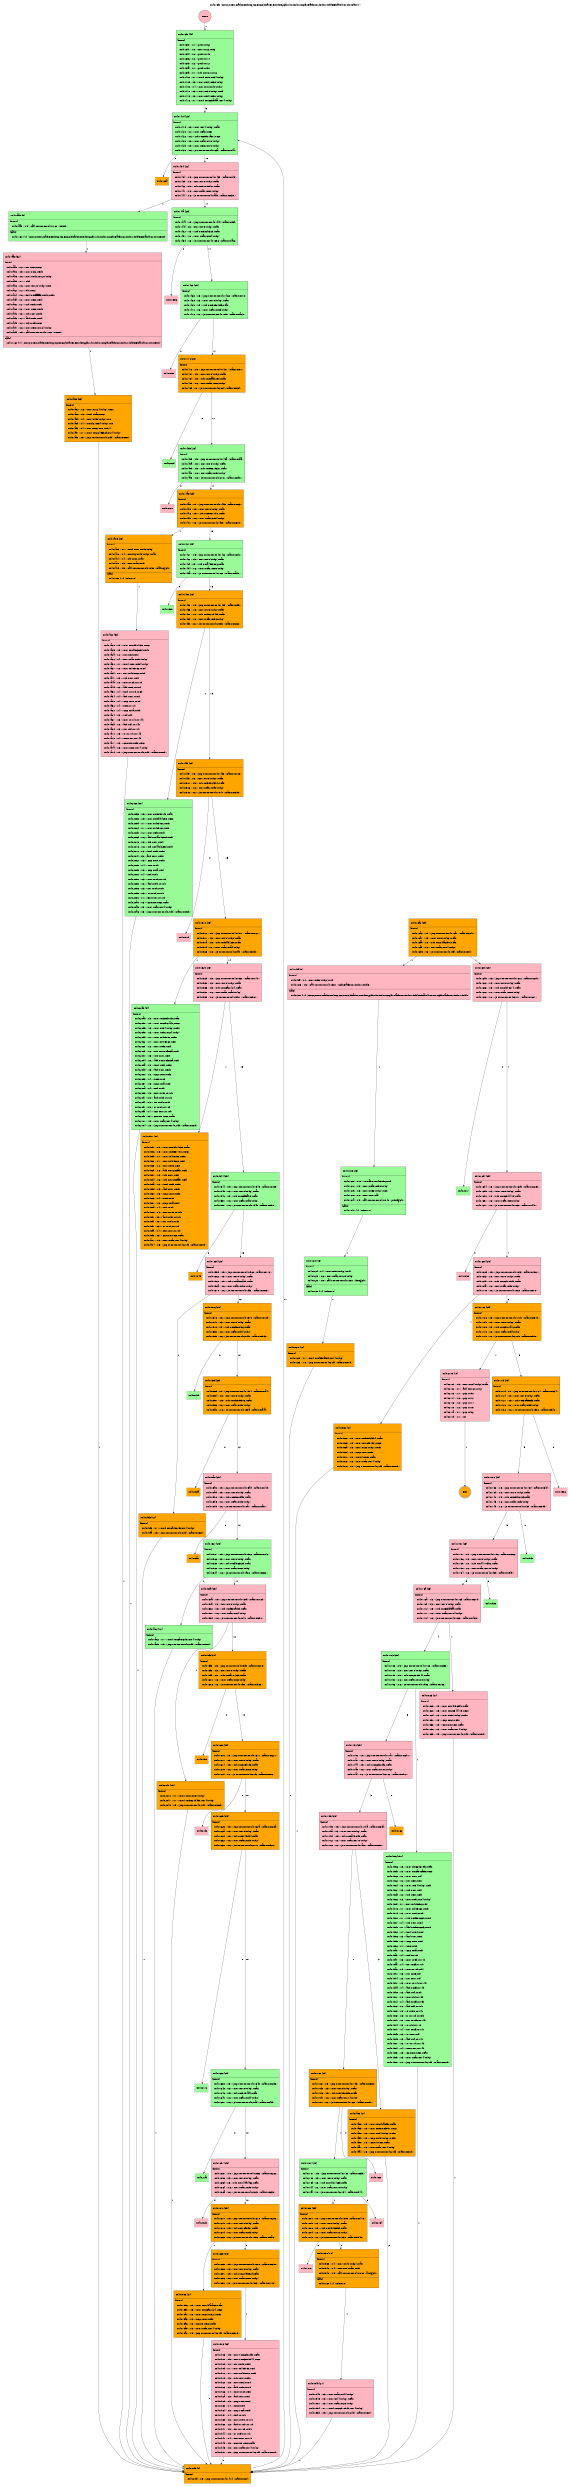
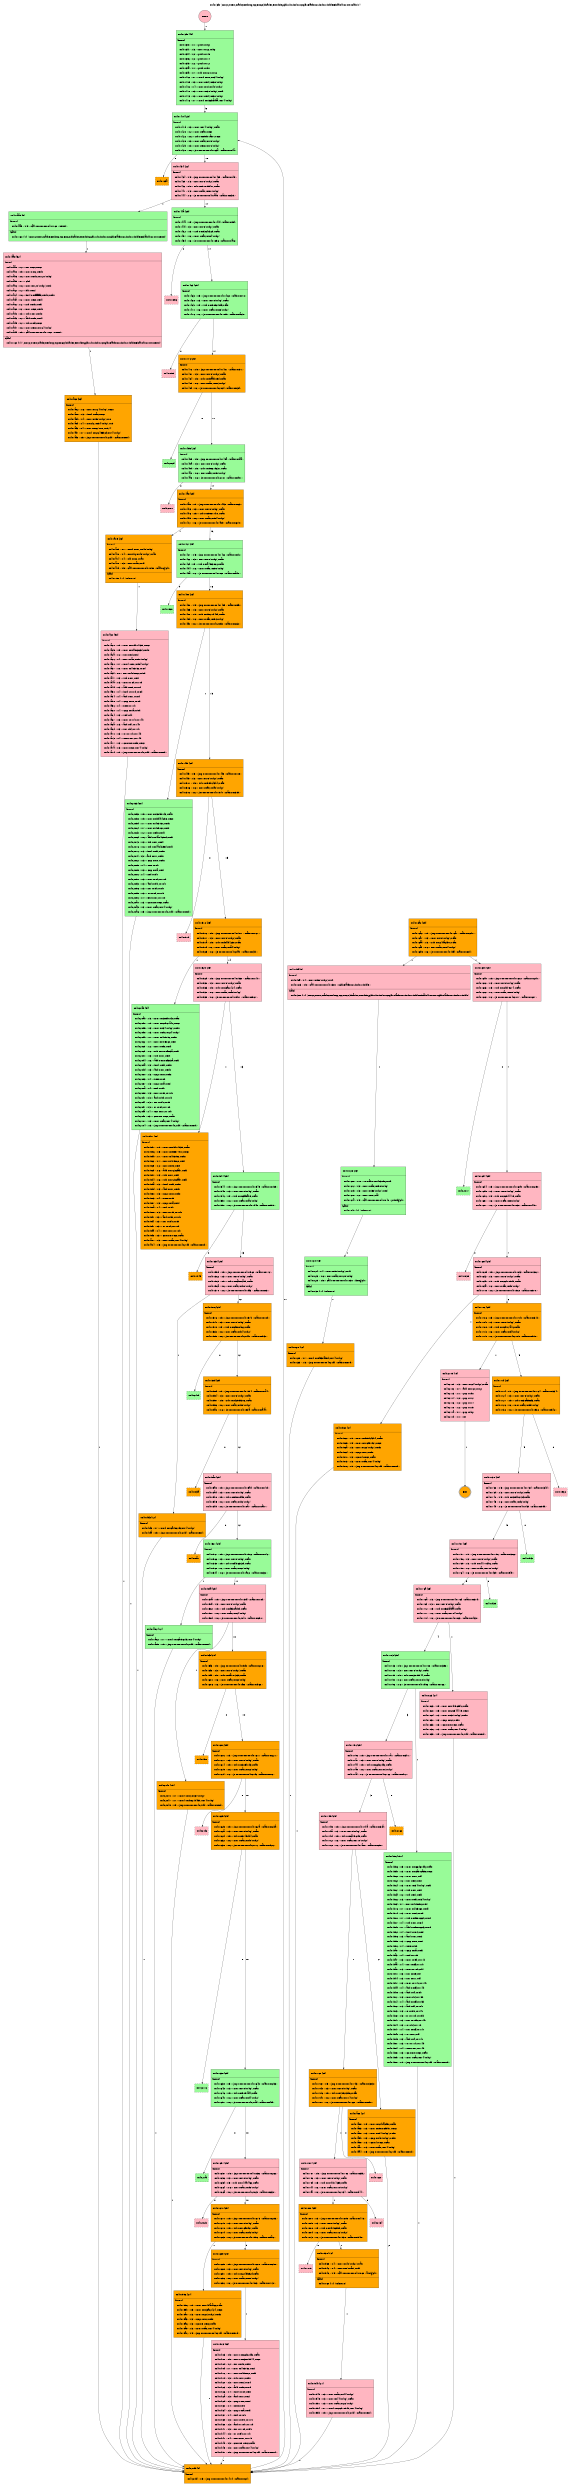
(333, 2178) -> (333, 2178)
